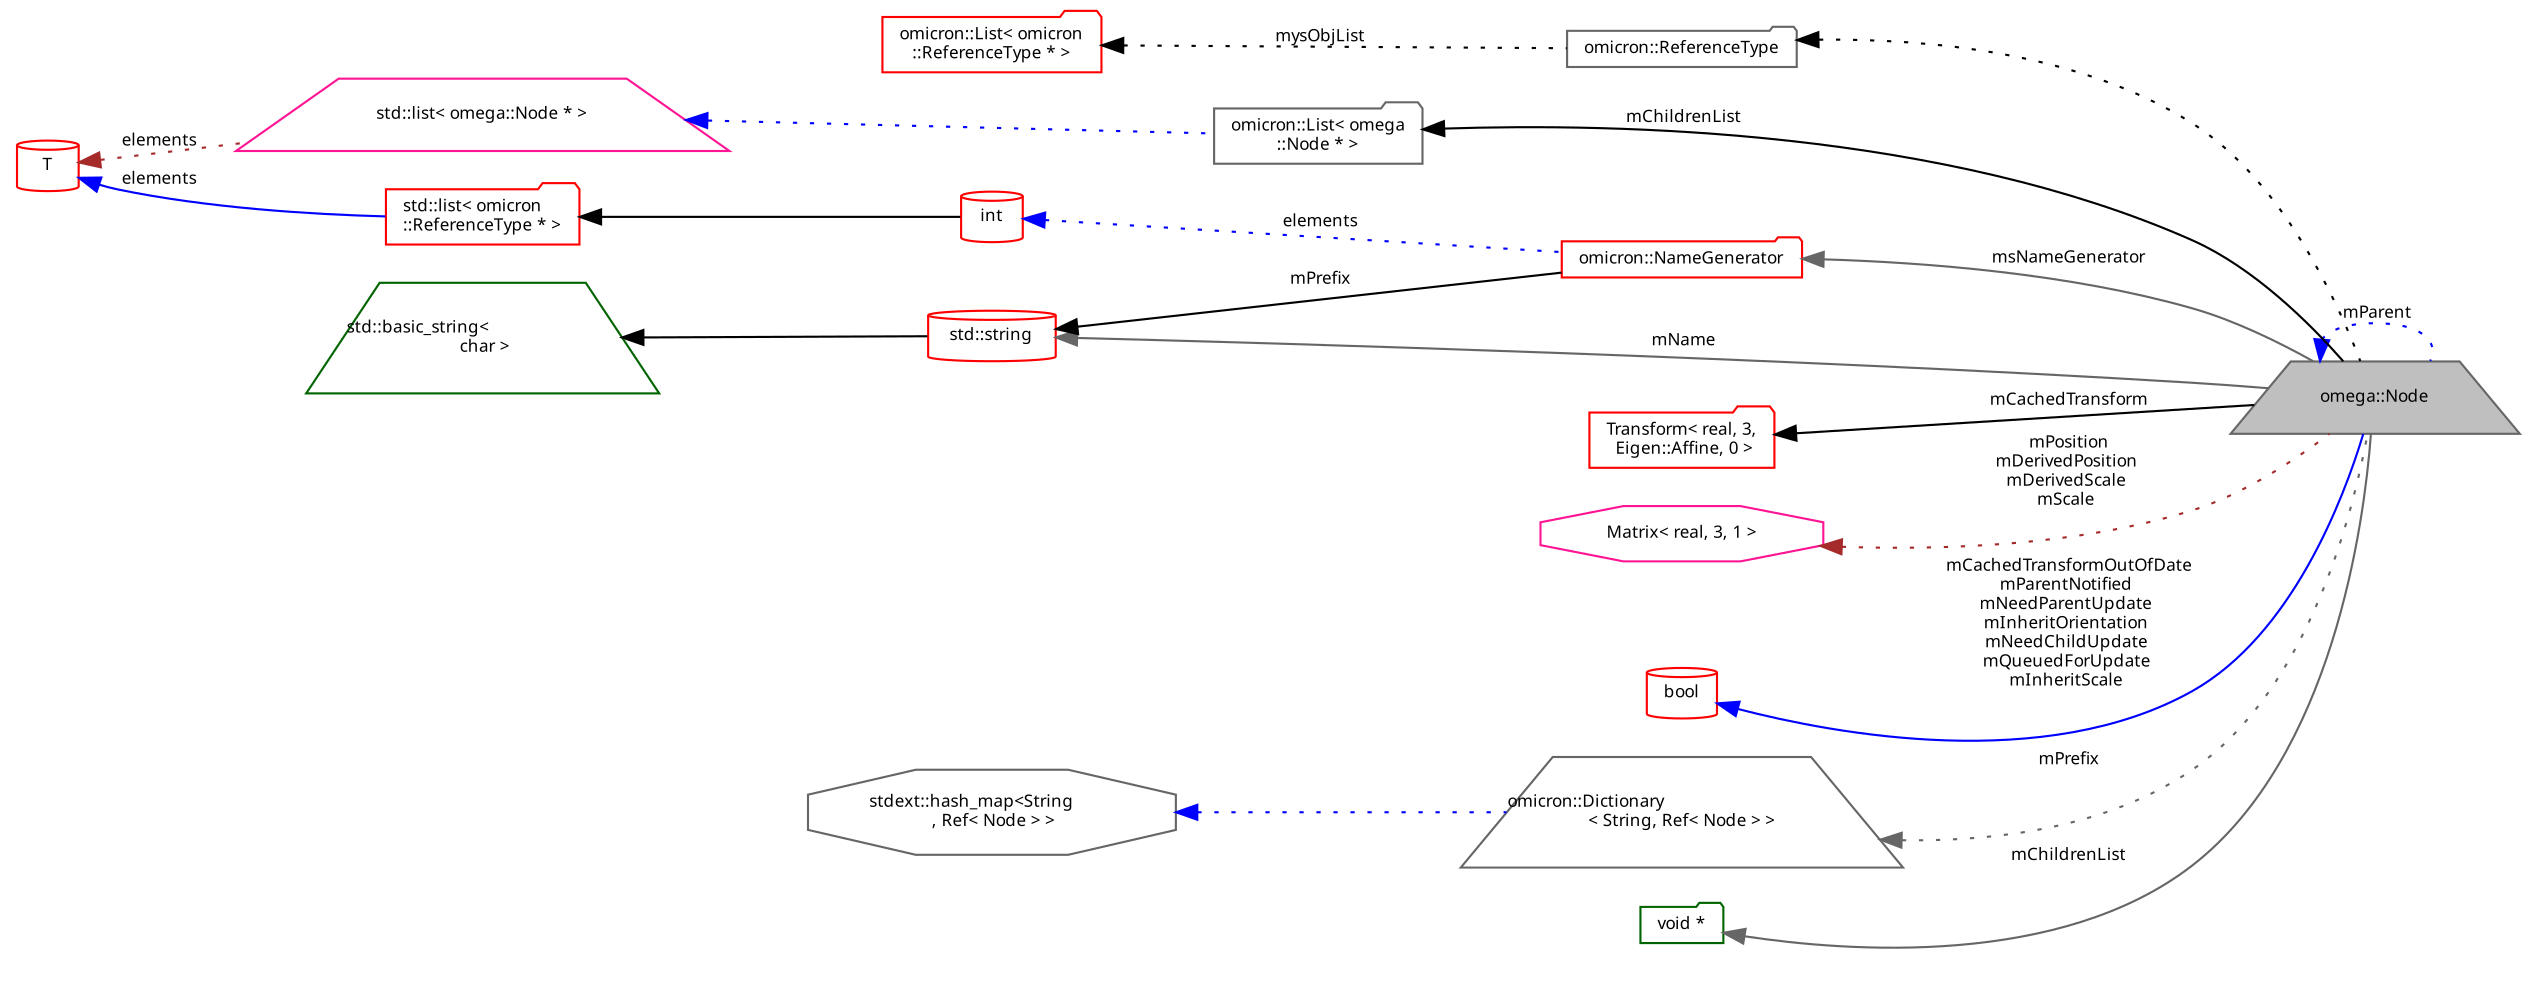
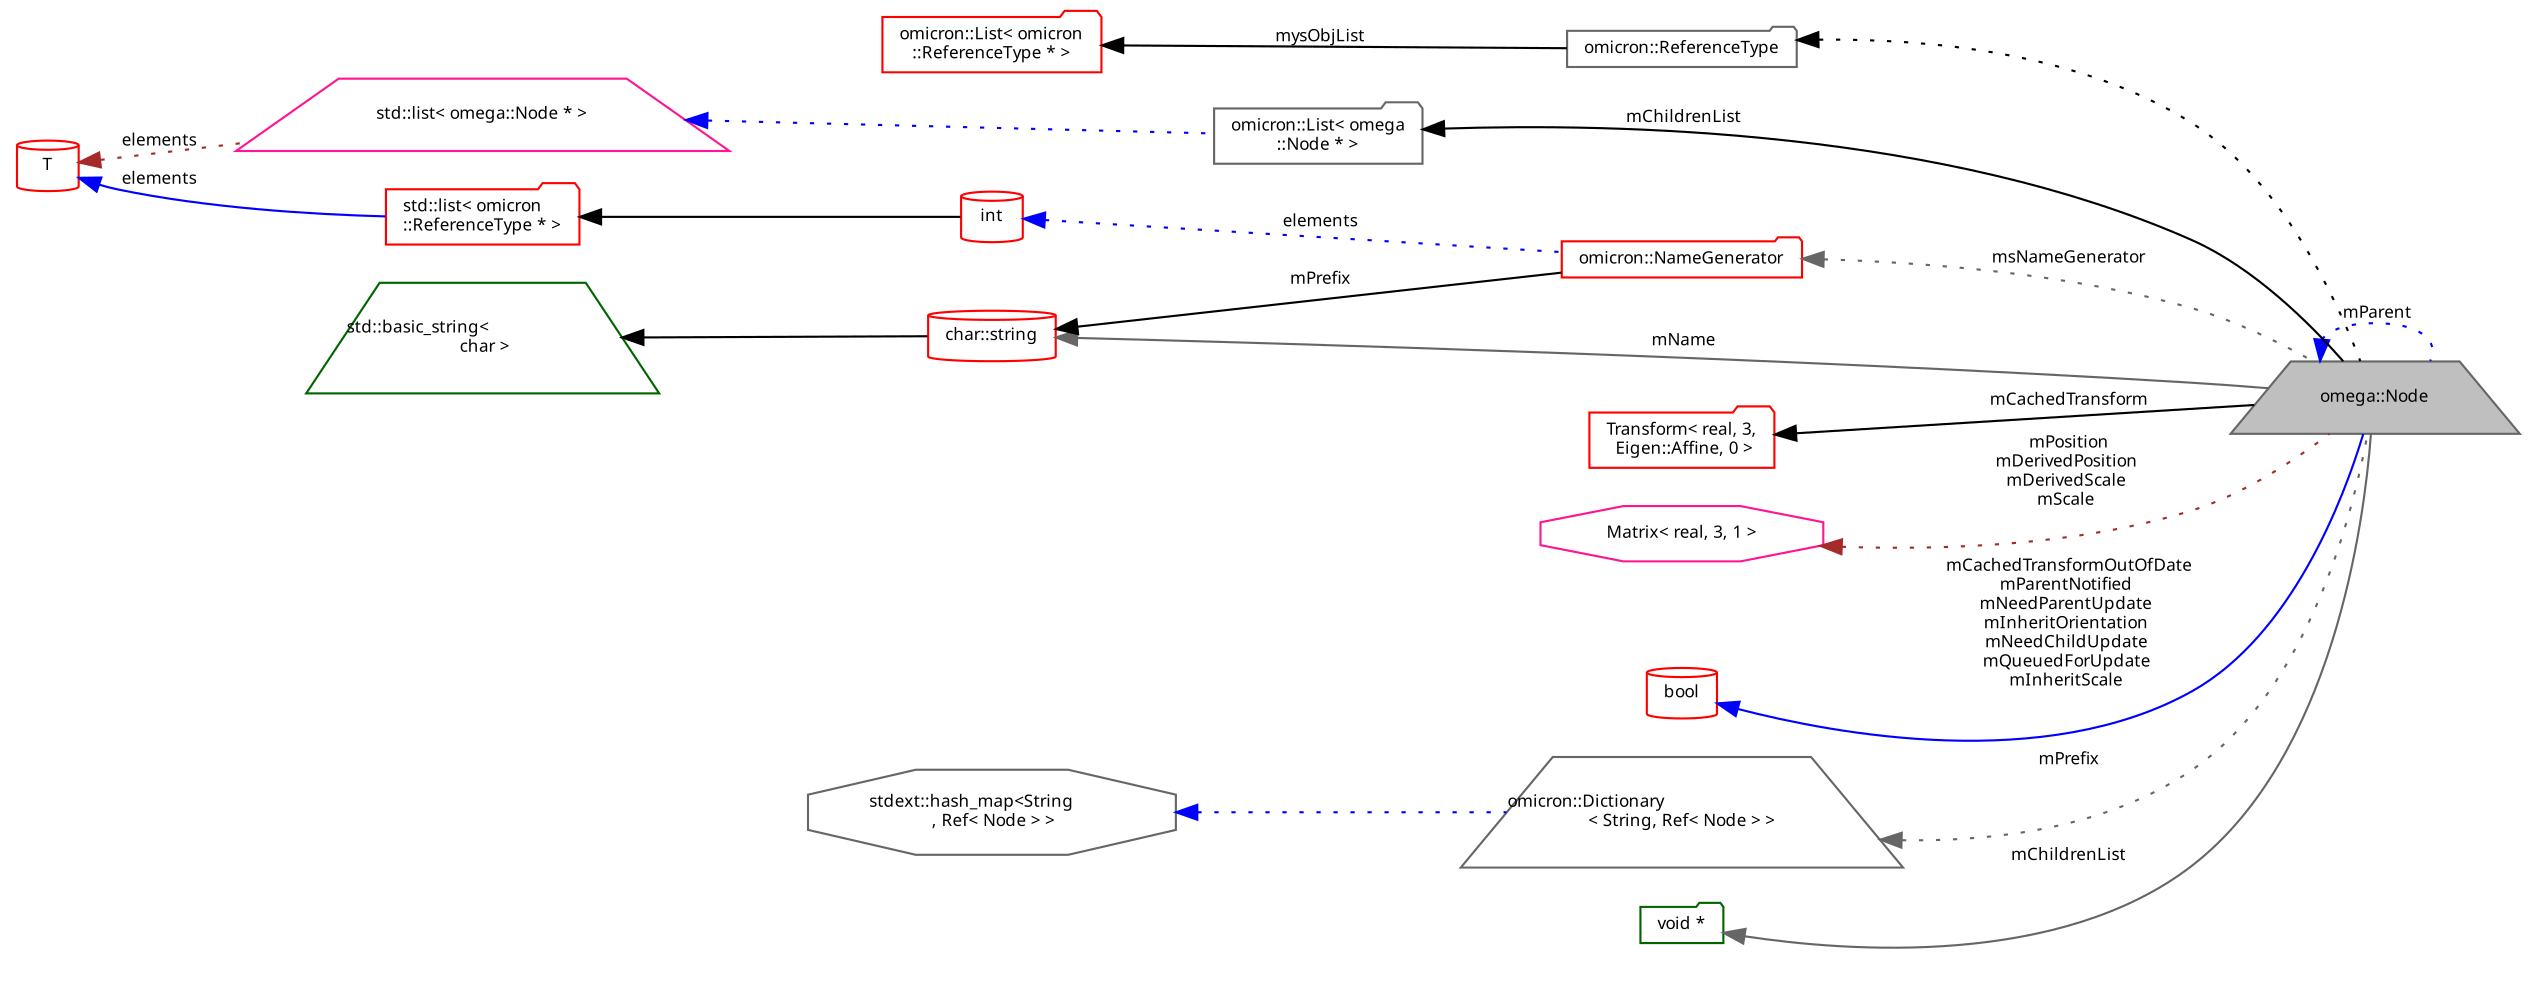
(1345, 47) -> (1345, 47)
(2075, 283) -> (2075, 283)
(992, 336) -> (992, 336)
